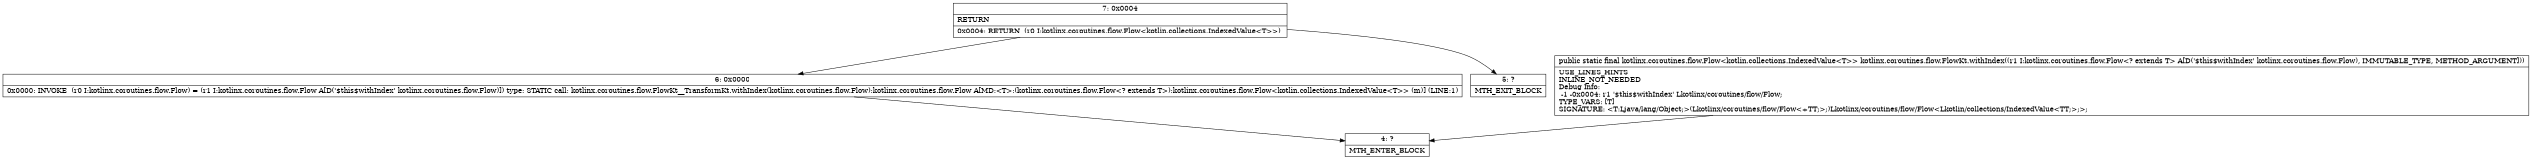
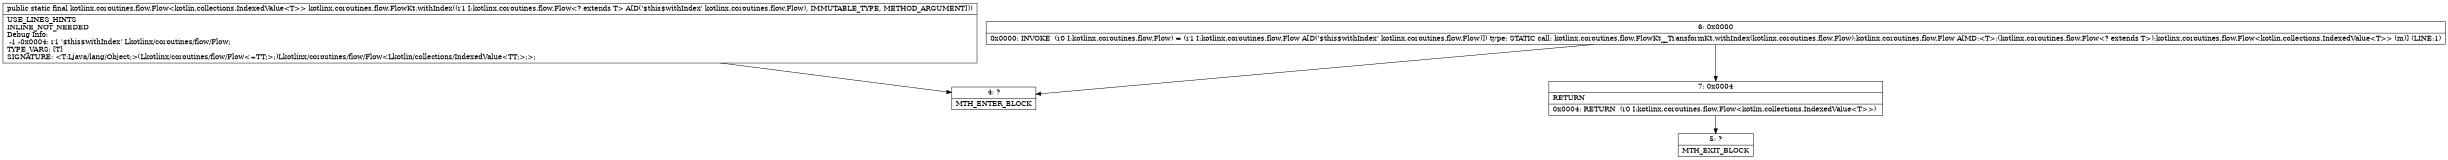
(912, 55) -> (1716, 60)
